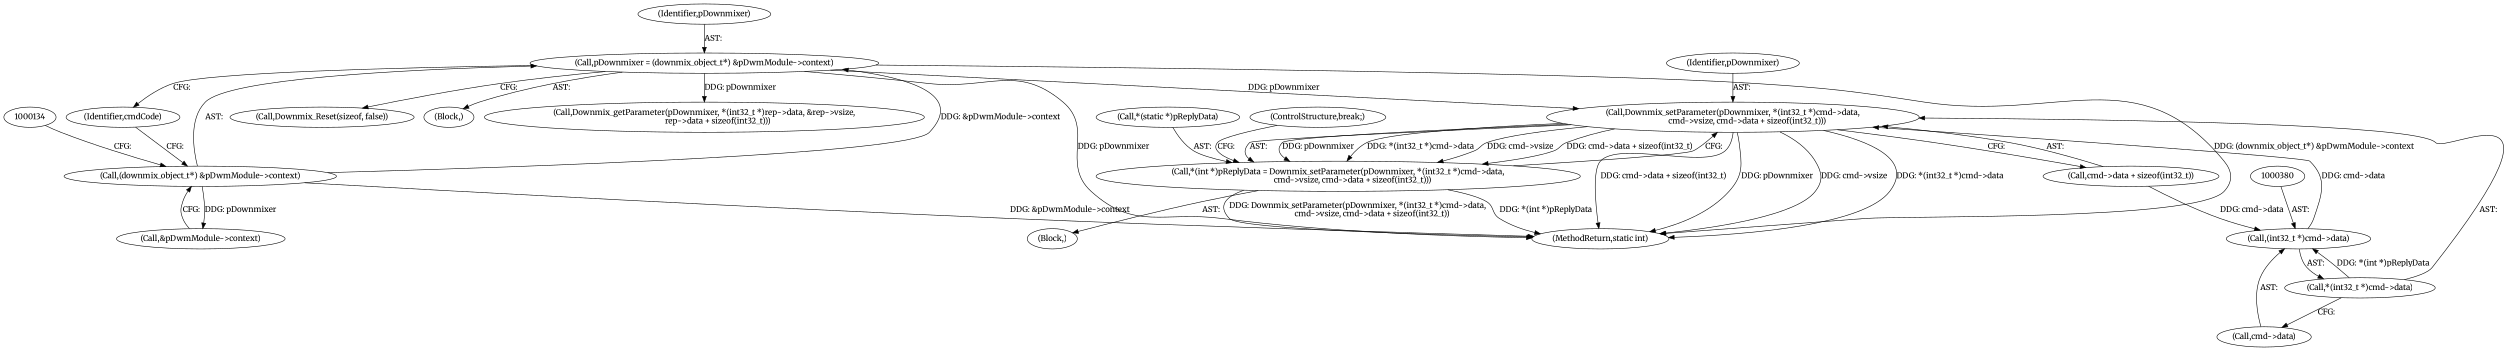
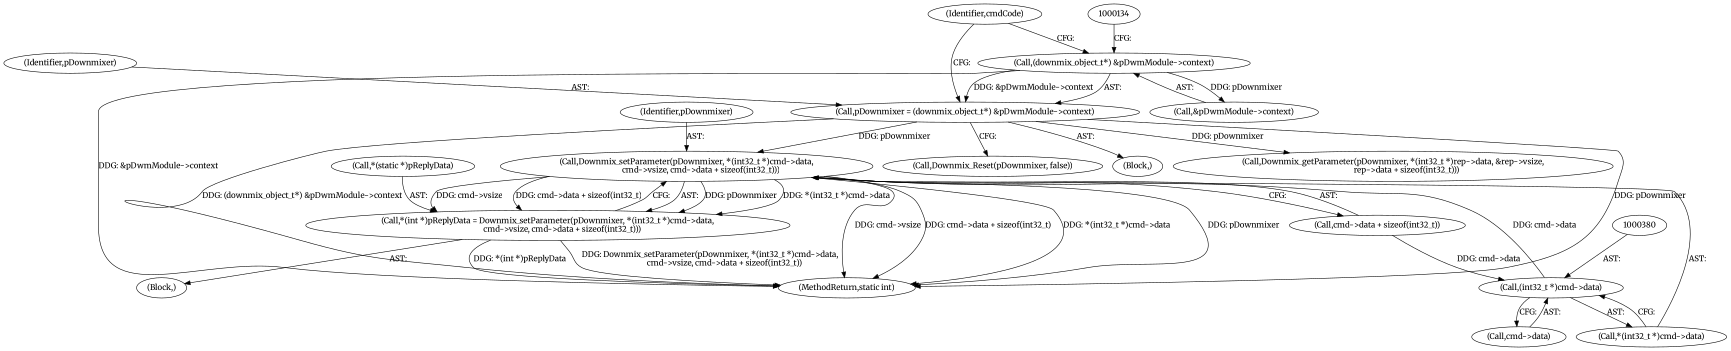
(333, 70) -> (952, 57)
(322, 117) -> (993, 166)
(1318, 117) -> none
(192, 210) -> (1186, 88)
(2383, 263) -> (1647, 312)
(2314, 311) -> (1520, 307)
